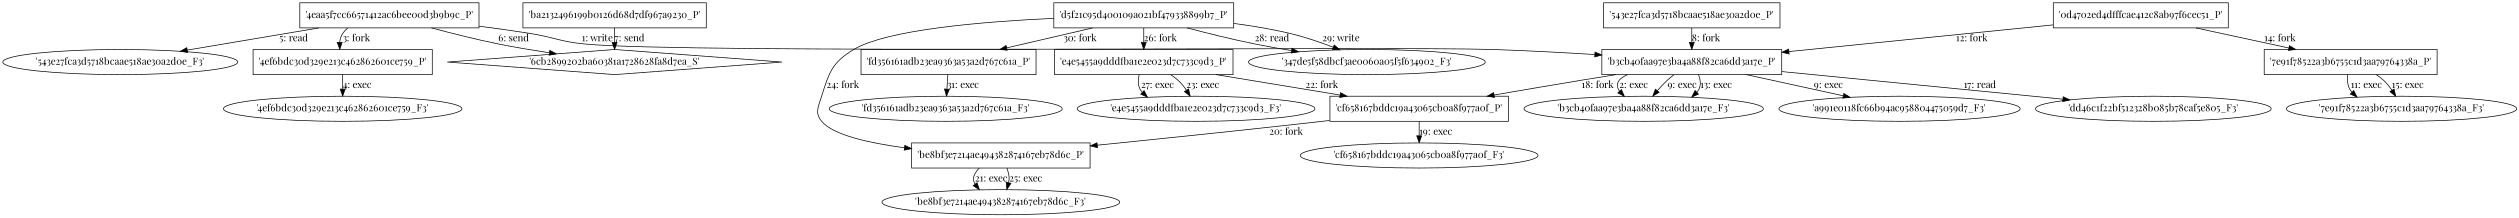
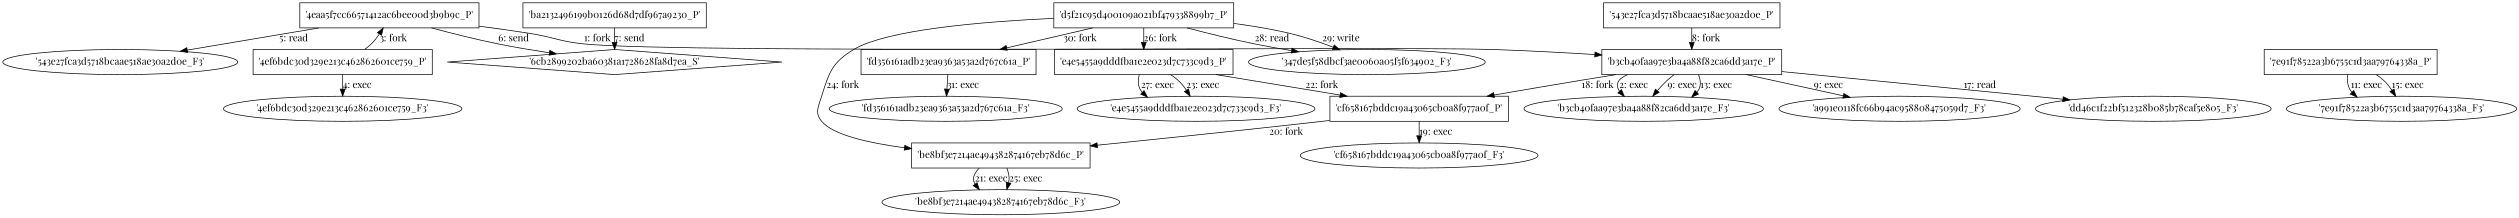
(2141, 15) -> none
(342, 34) -> (373, 42)
(598, 39) -> (598, 39)
(1900, 109) -> (1900, 109)
